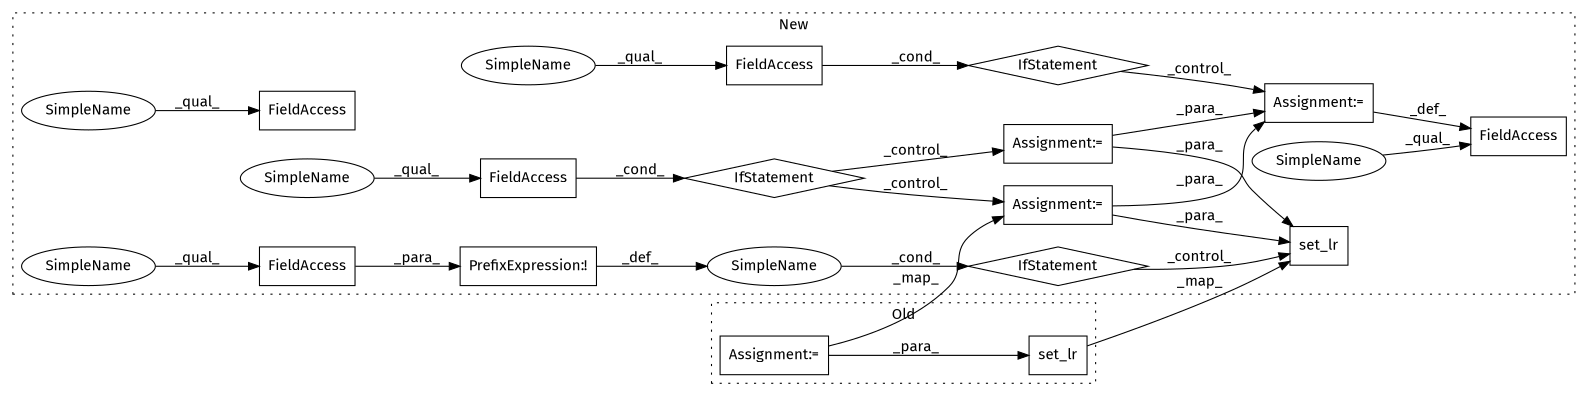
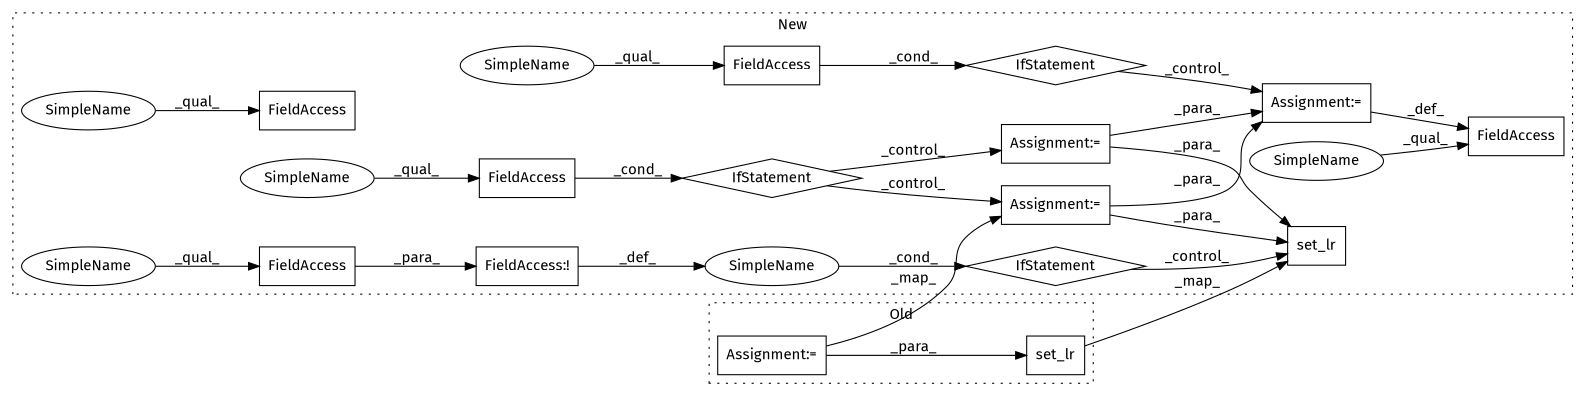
(528, 266) -> (527, 266)
